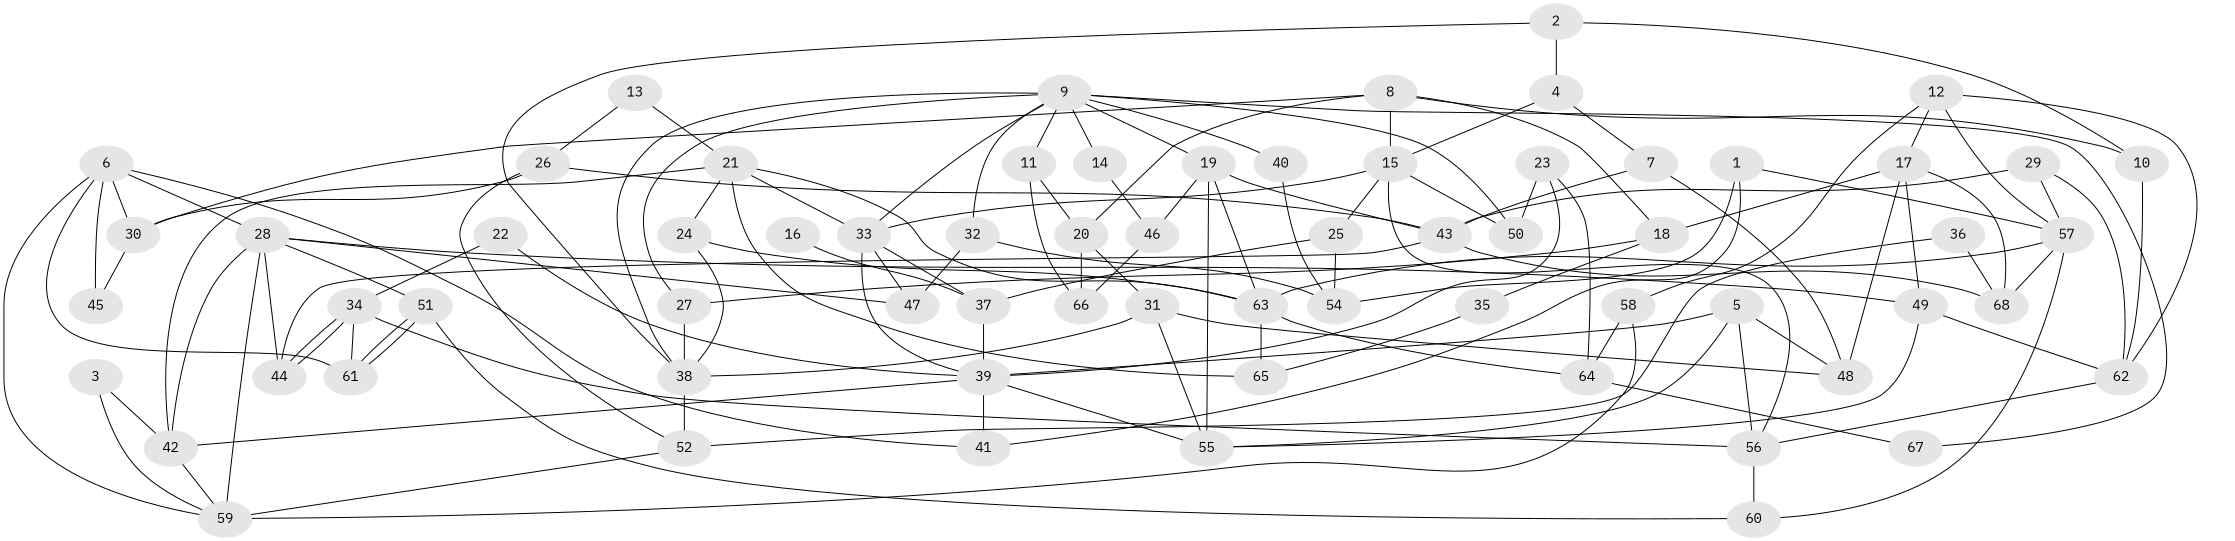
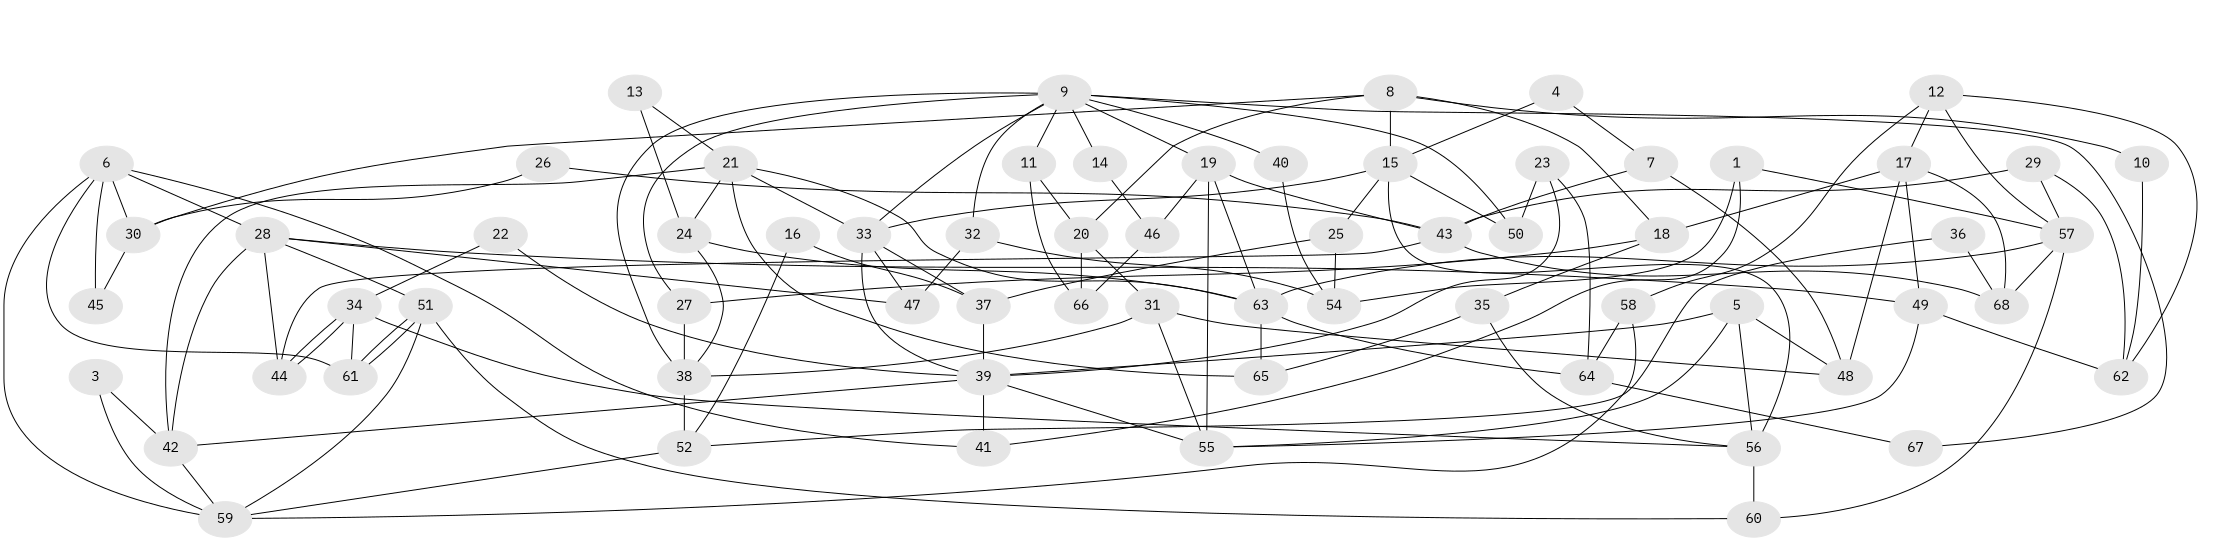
(1556, 22) -> none
(589, 128) -> (660, 164)
(525, 335) -> (748, 340)
(242, 377) -> (361, 423)
(1938, 413) -> (1604, 420)
